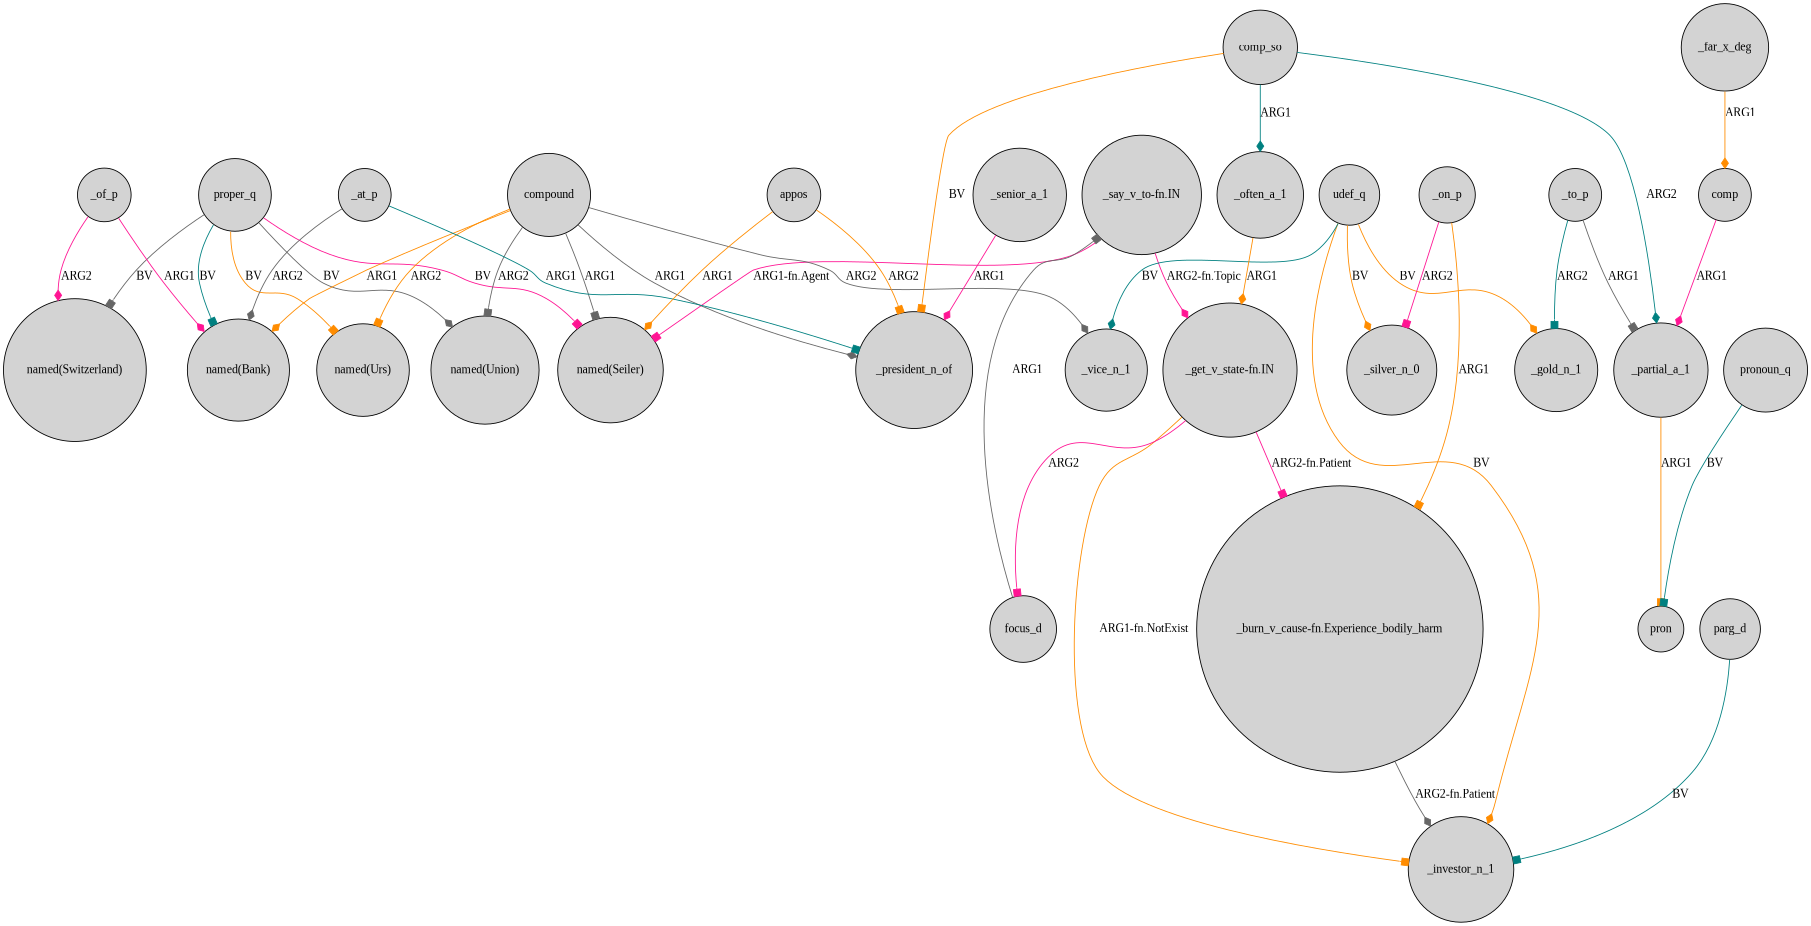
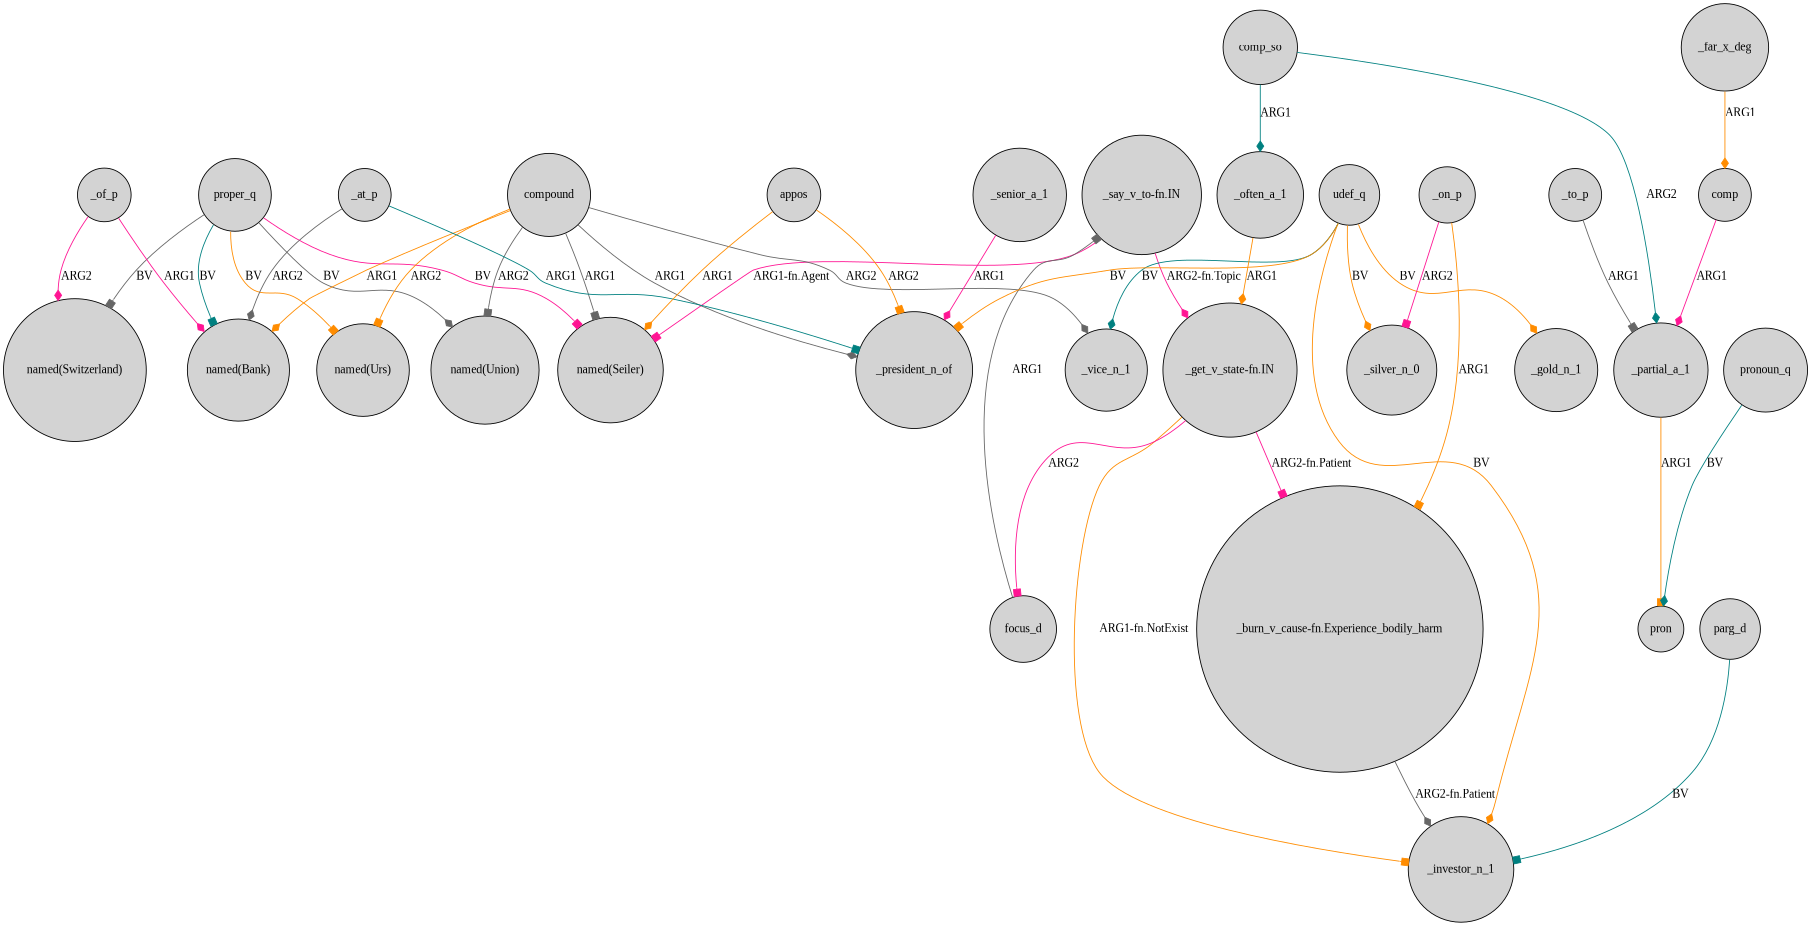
(1000, 105) -> (1173, 268)
(1557, 269) -> none
(1688, 495) -> (1688, 495)
